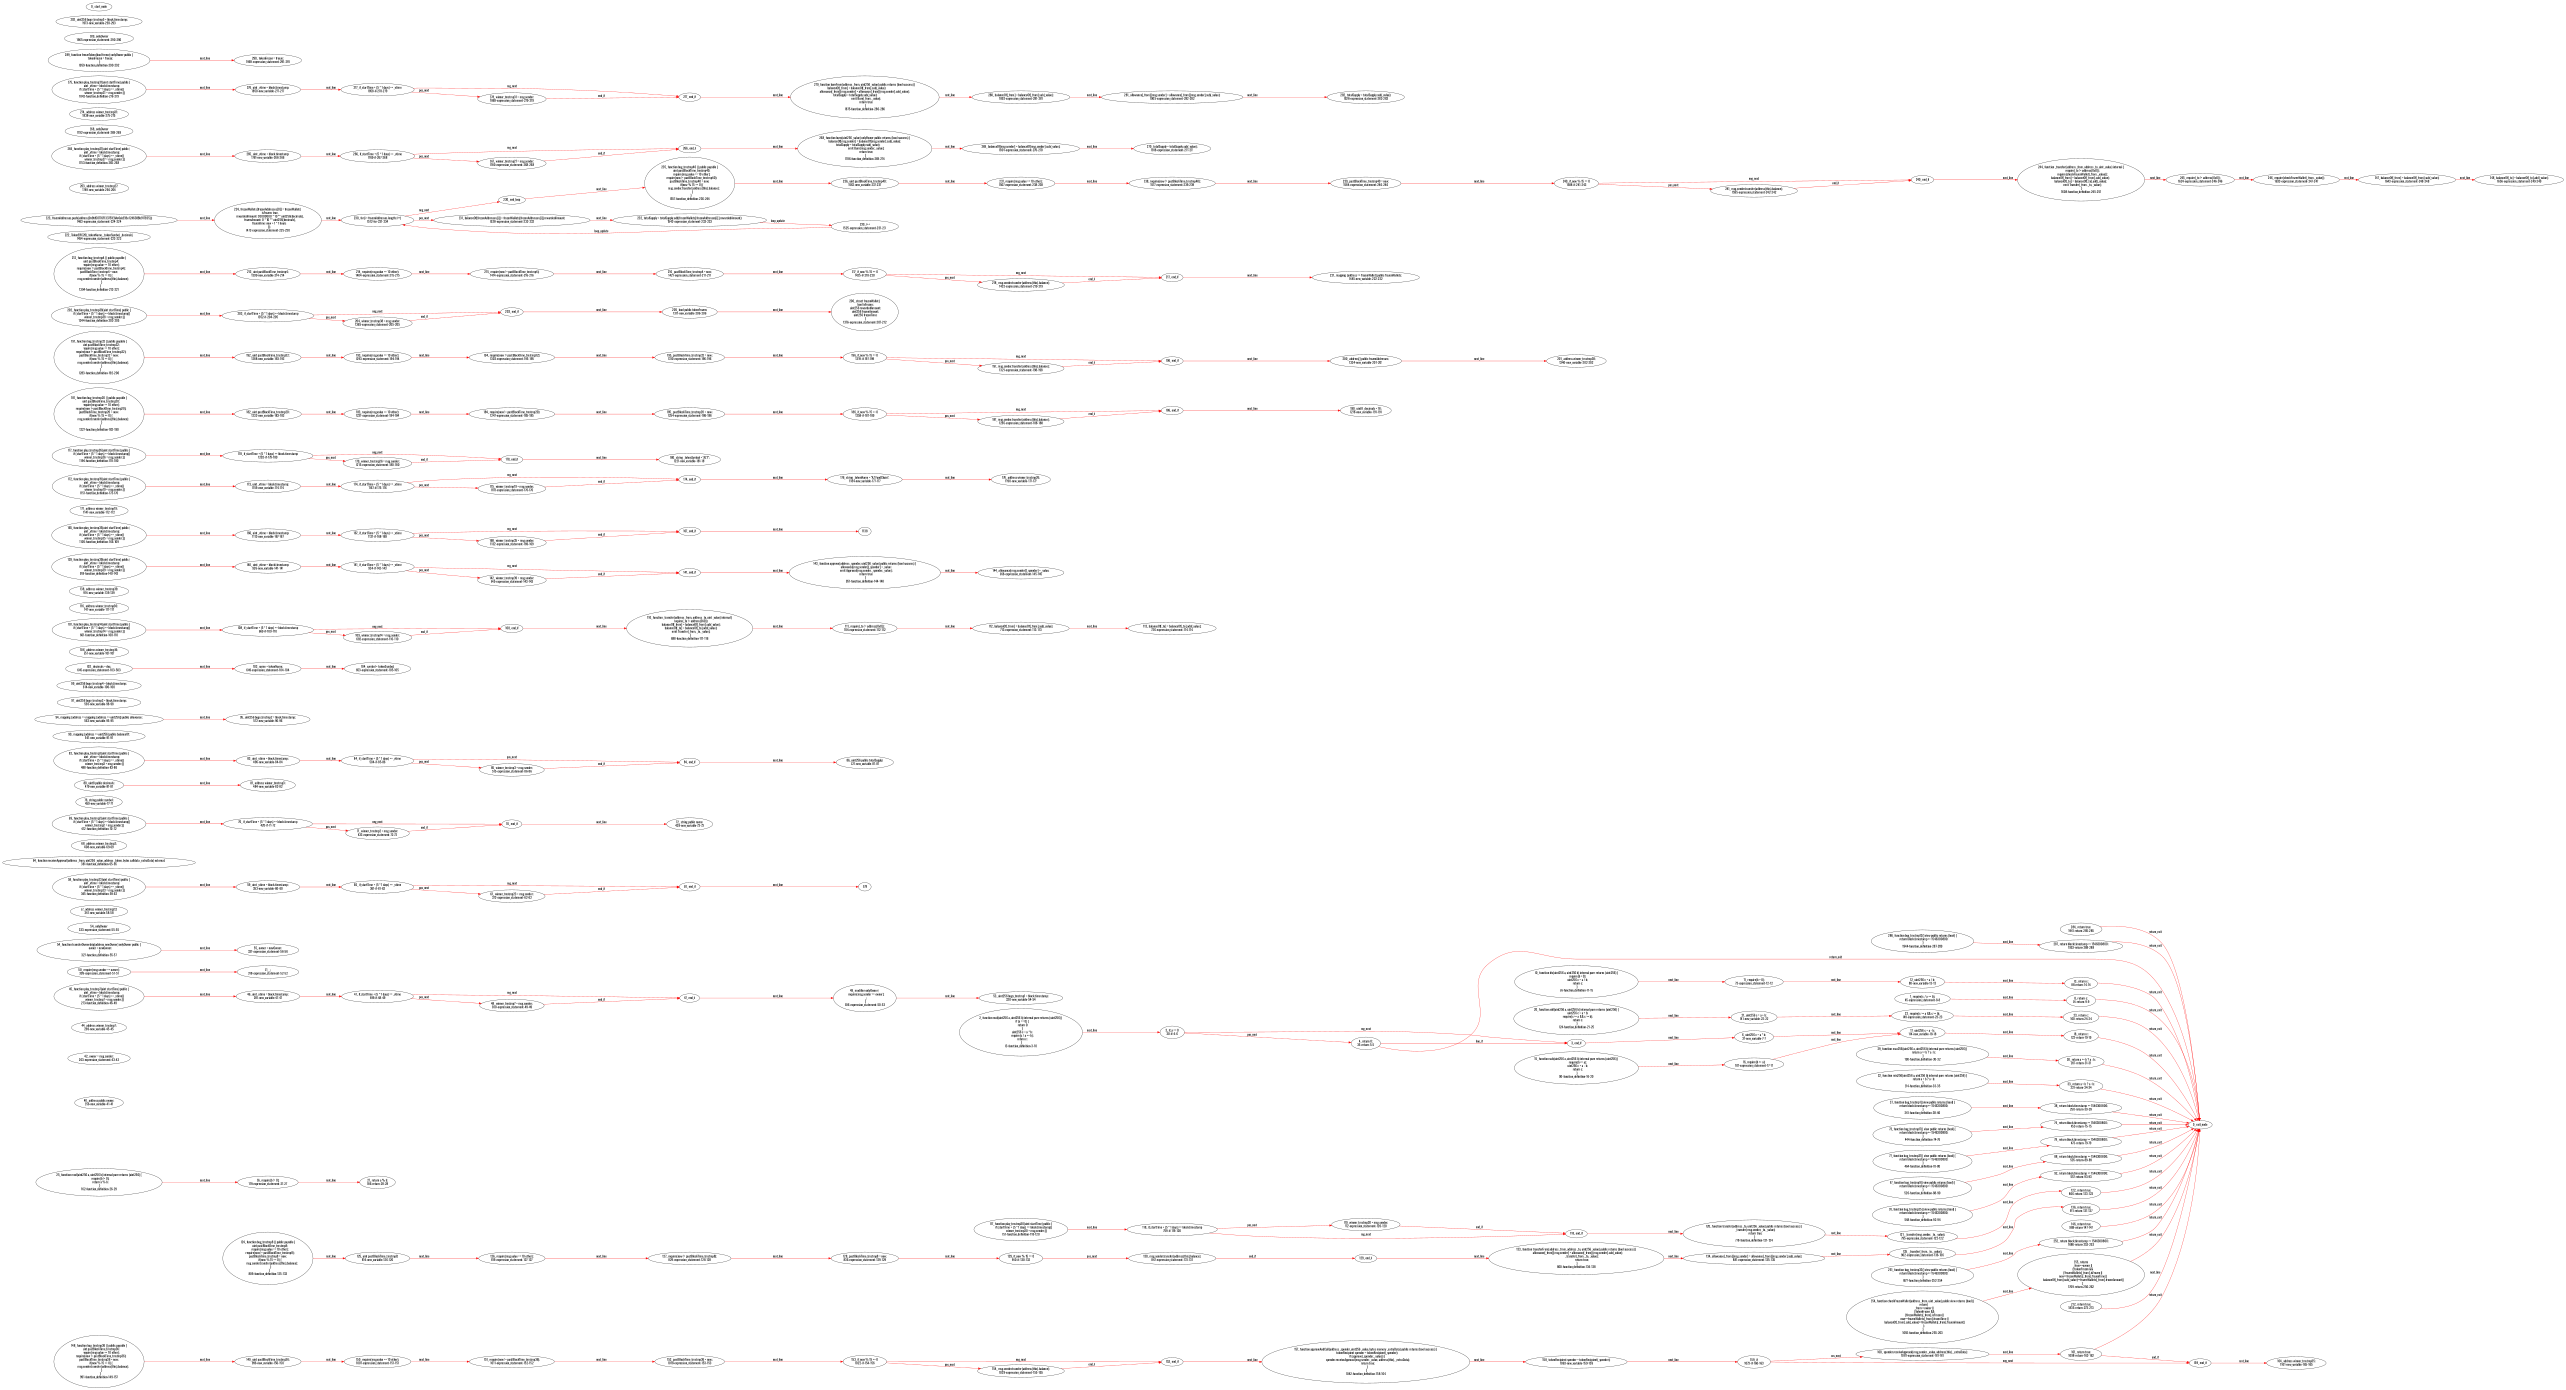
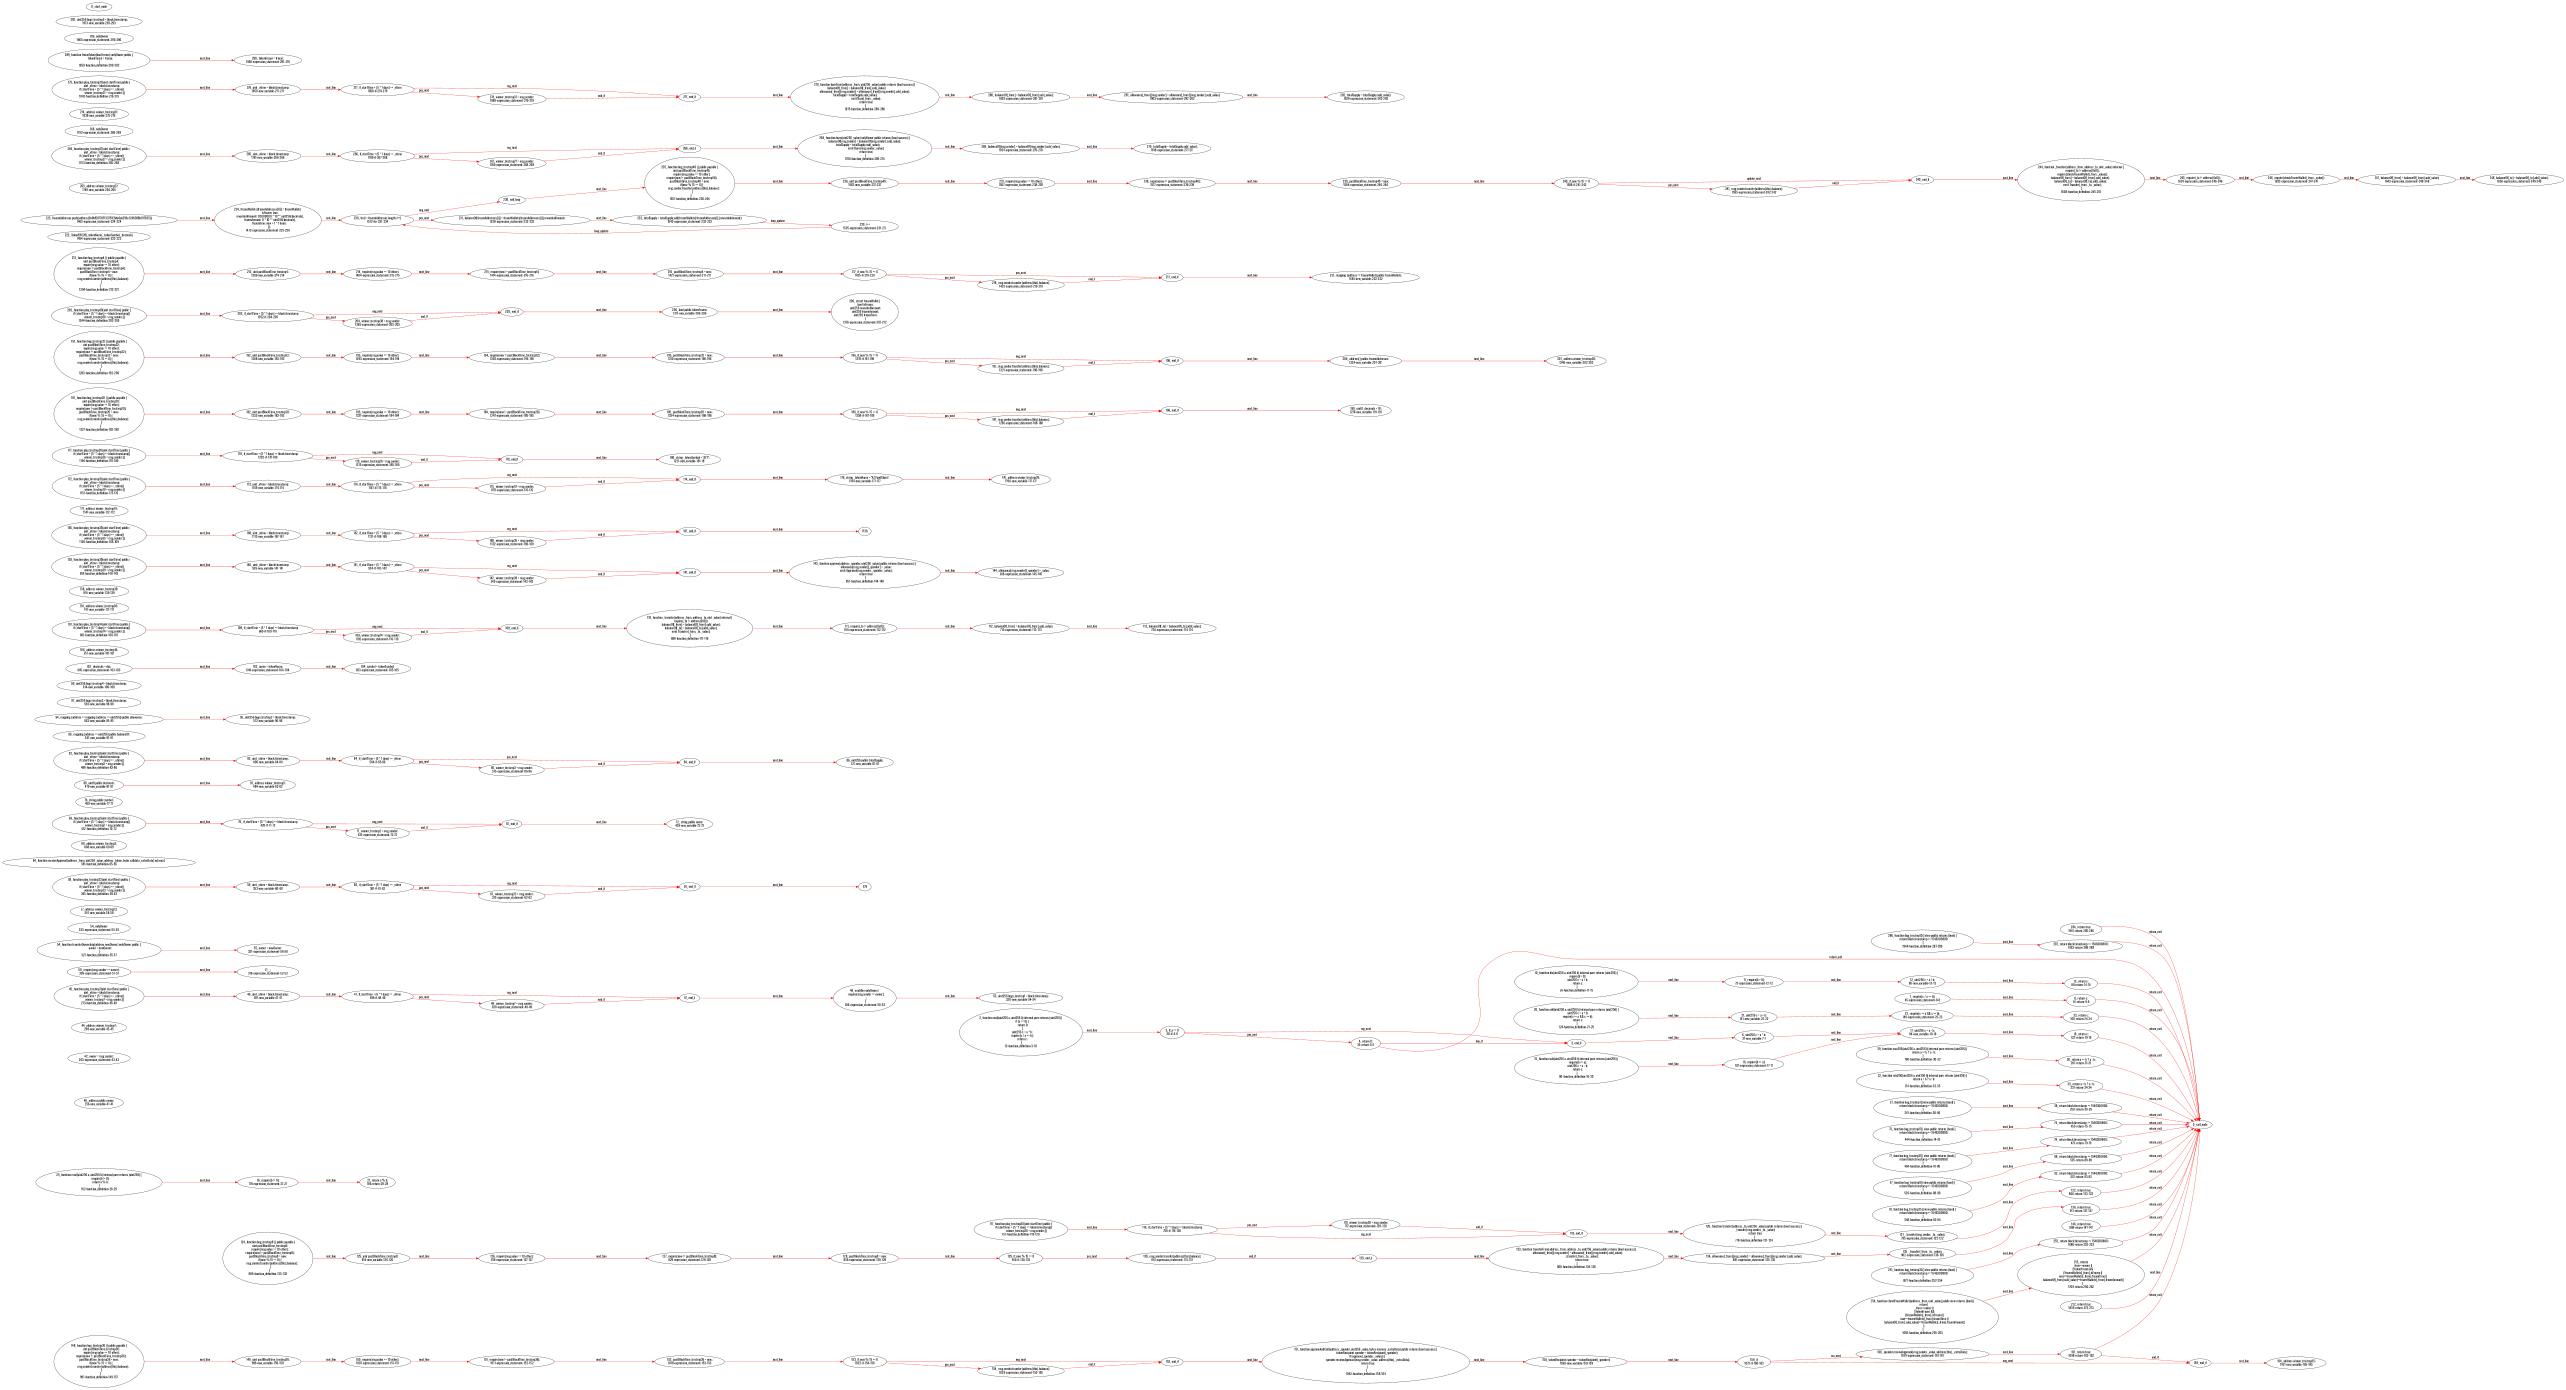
(1754, 179) -> (1754, 179)
(1021, 273) -> (1021, 273)
(99, 669) -> (99, 669)
